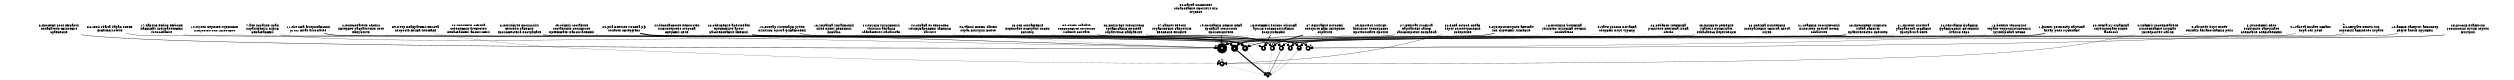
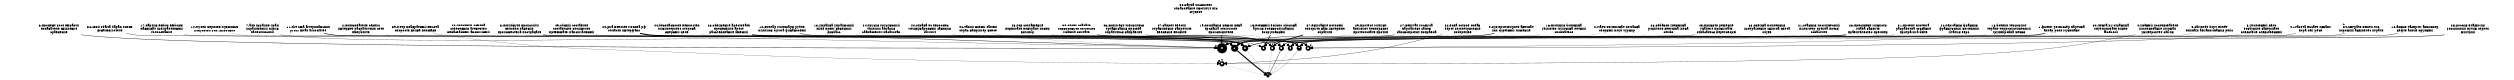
(263, 29) -> (263, 29)
(978, 29) -> (978, 29)
(1617, 29) -> (1617, 29)
